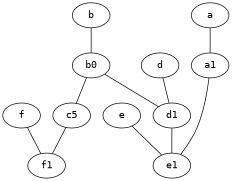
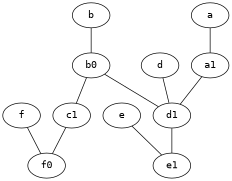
(72, 116) -> (72, 116)
(201, 118) -> (191, 90)
(47, 166) -> (47, 166)
